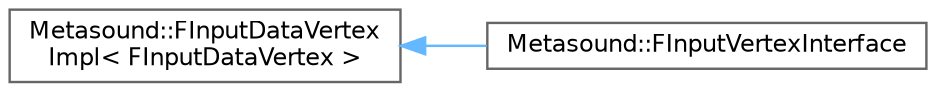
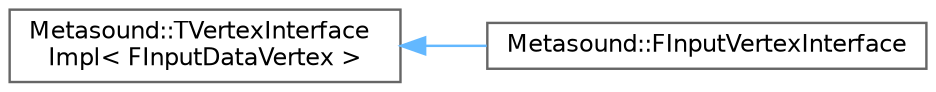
(205, 46) -> (205, 46)
